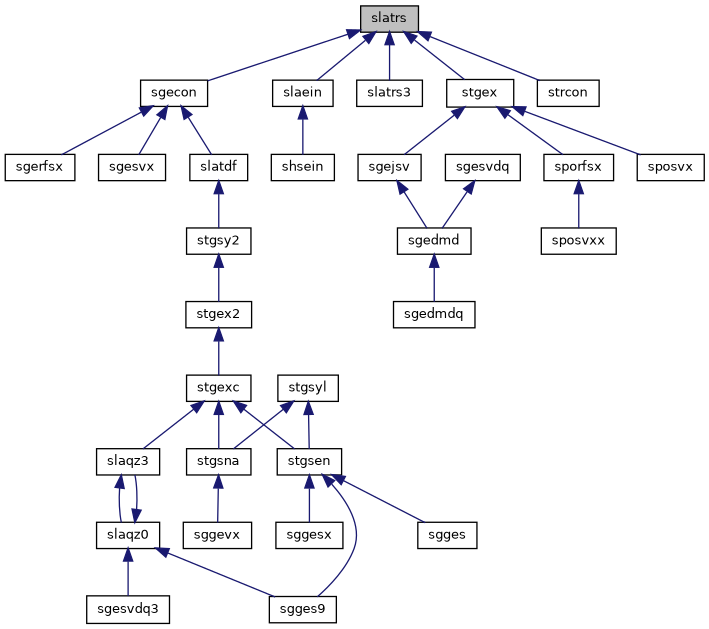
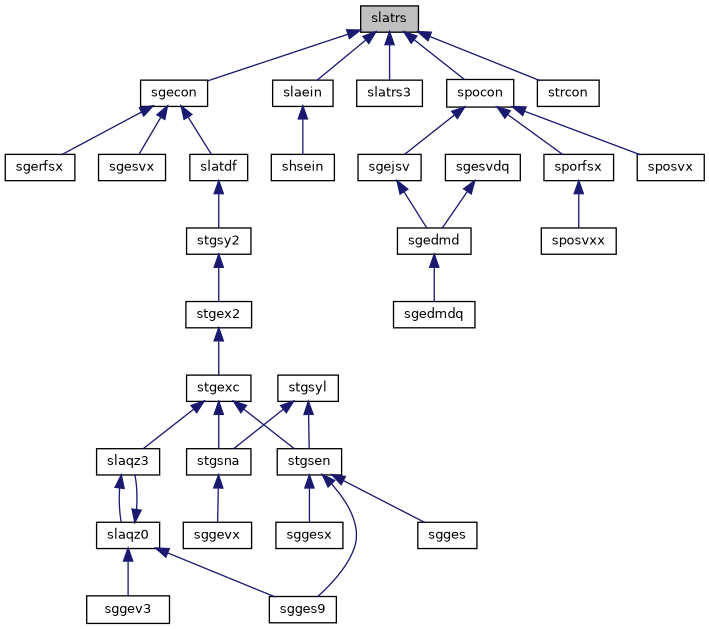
(480, 93) -> (480, 93)
(128, 610) -> (128, 610)
